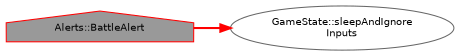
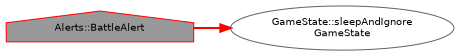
(342, 28) -> (342, 28)
